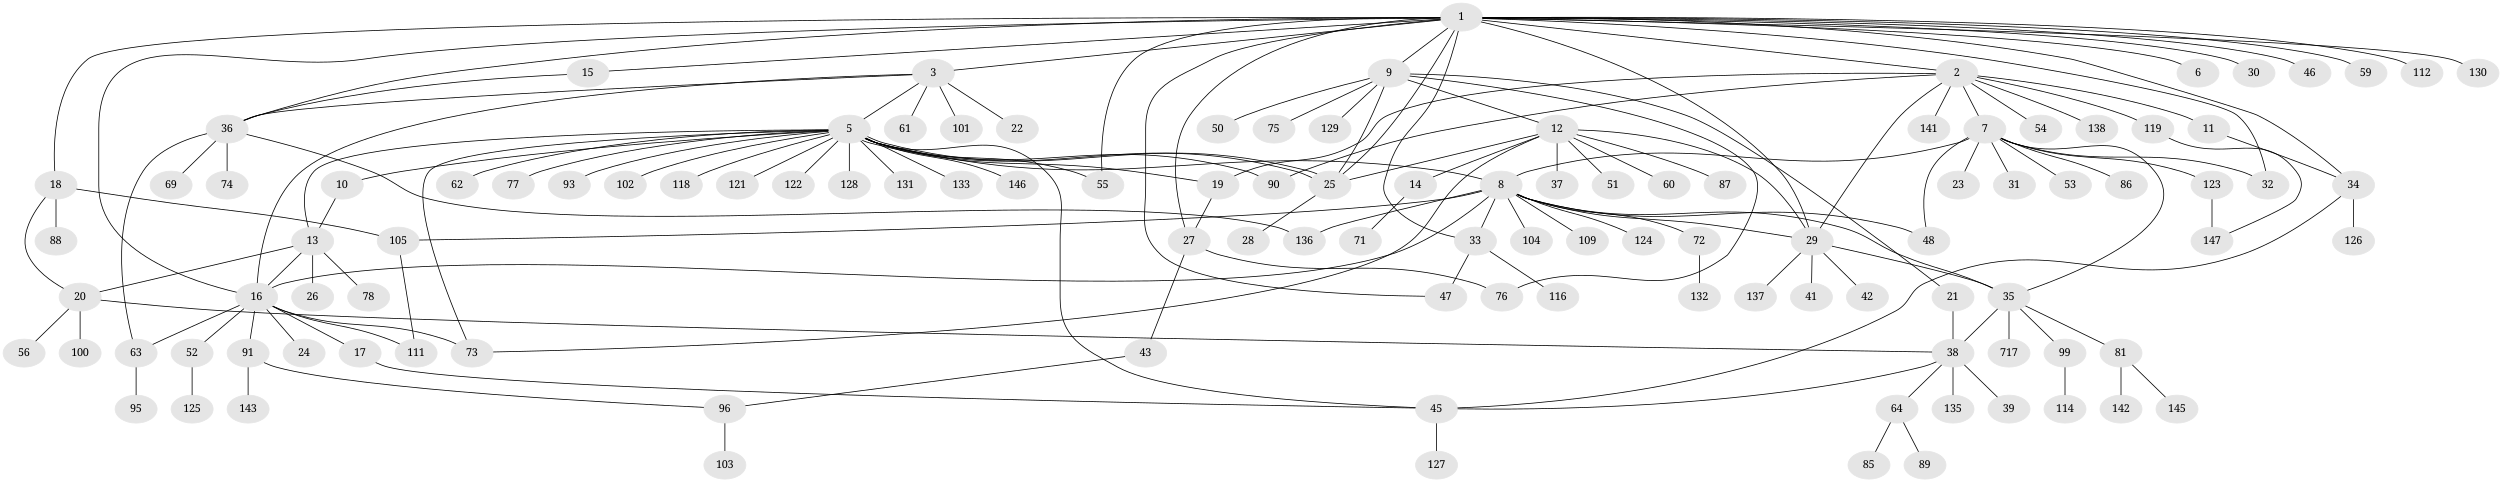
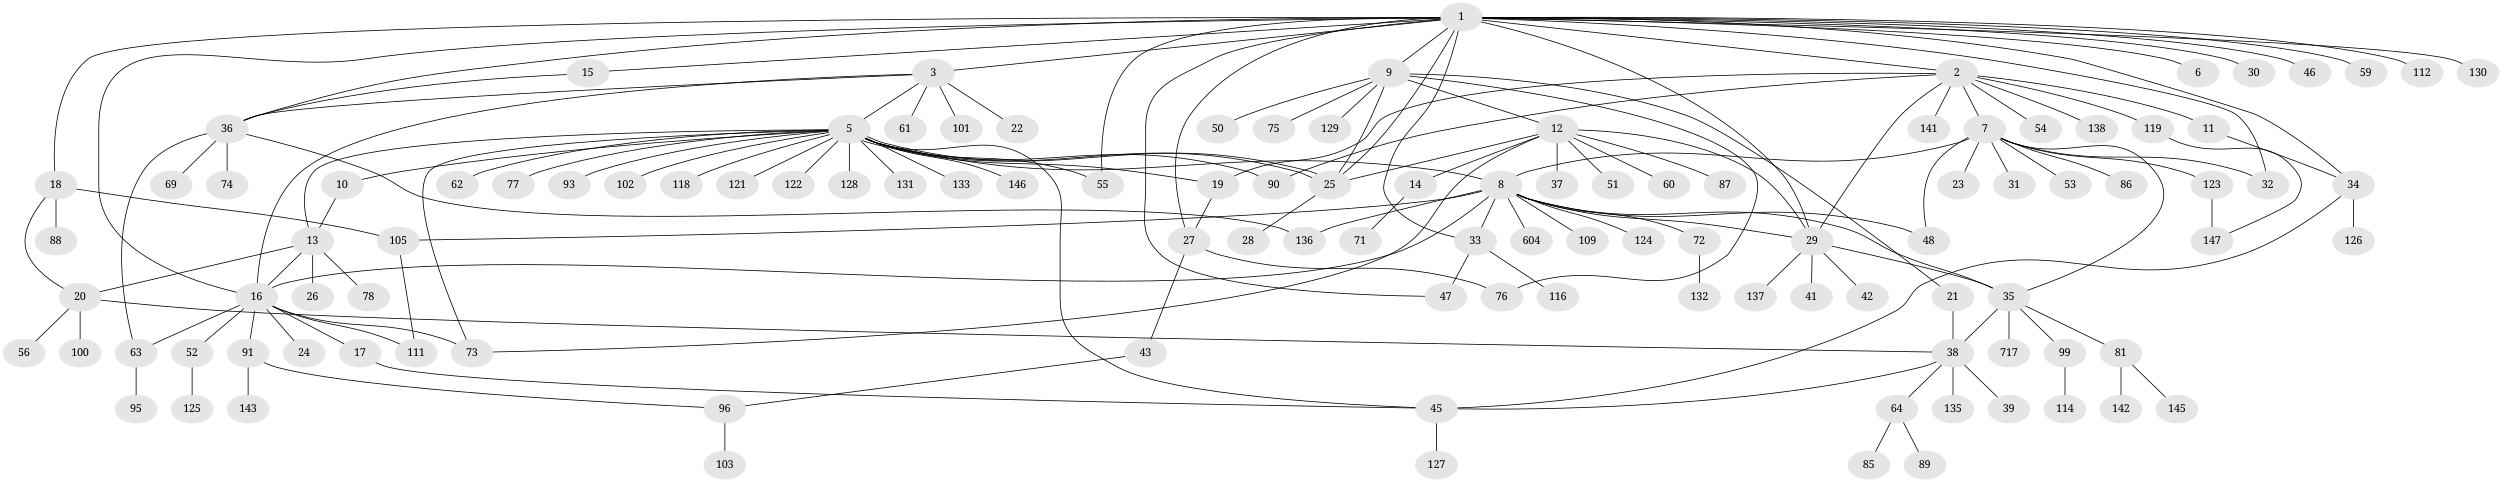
(1531, 241) -> (1531, 241)
